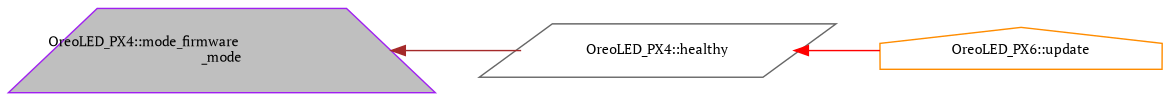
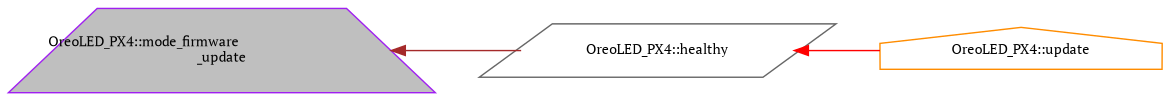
(222, 51) -> (222, 51)
(1021, 51) -> (1021, 51)
